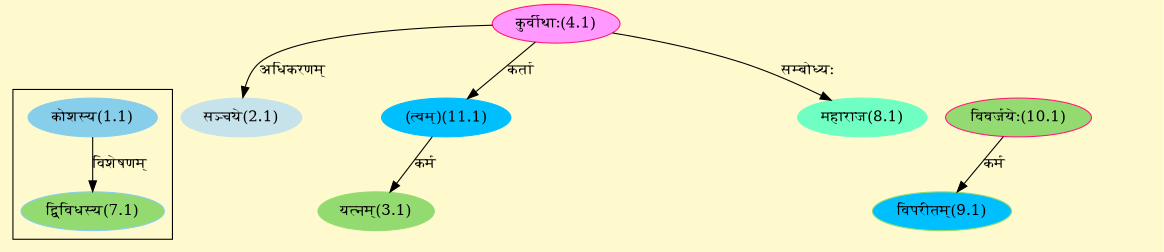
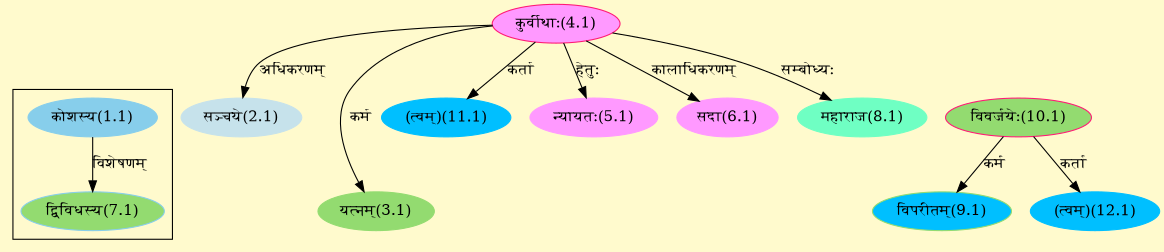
none -> (594, 117)
none -> (728, 117)
(415, 160) -> (372, 67)
none -> (1095, 211)
